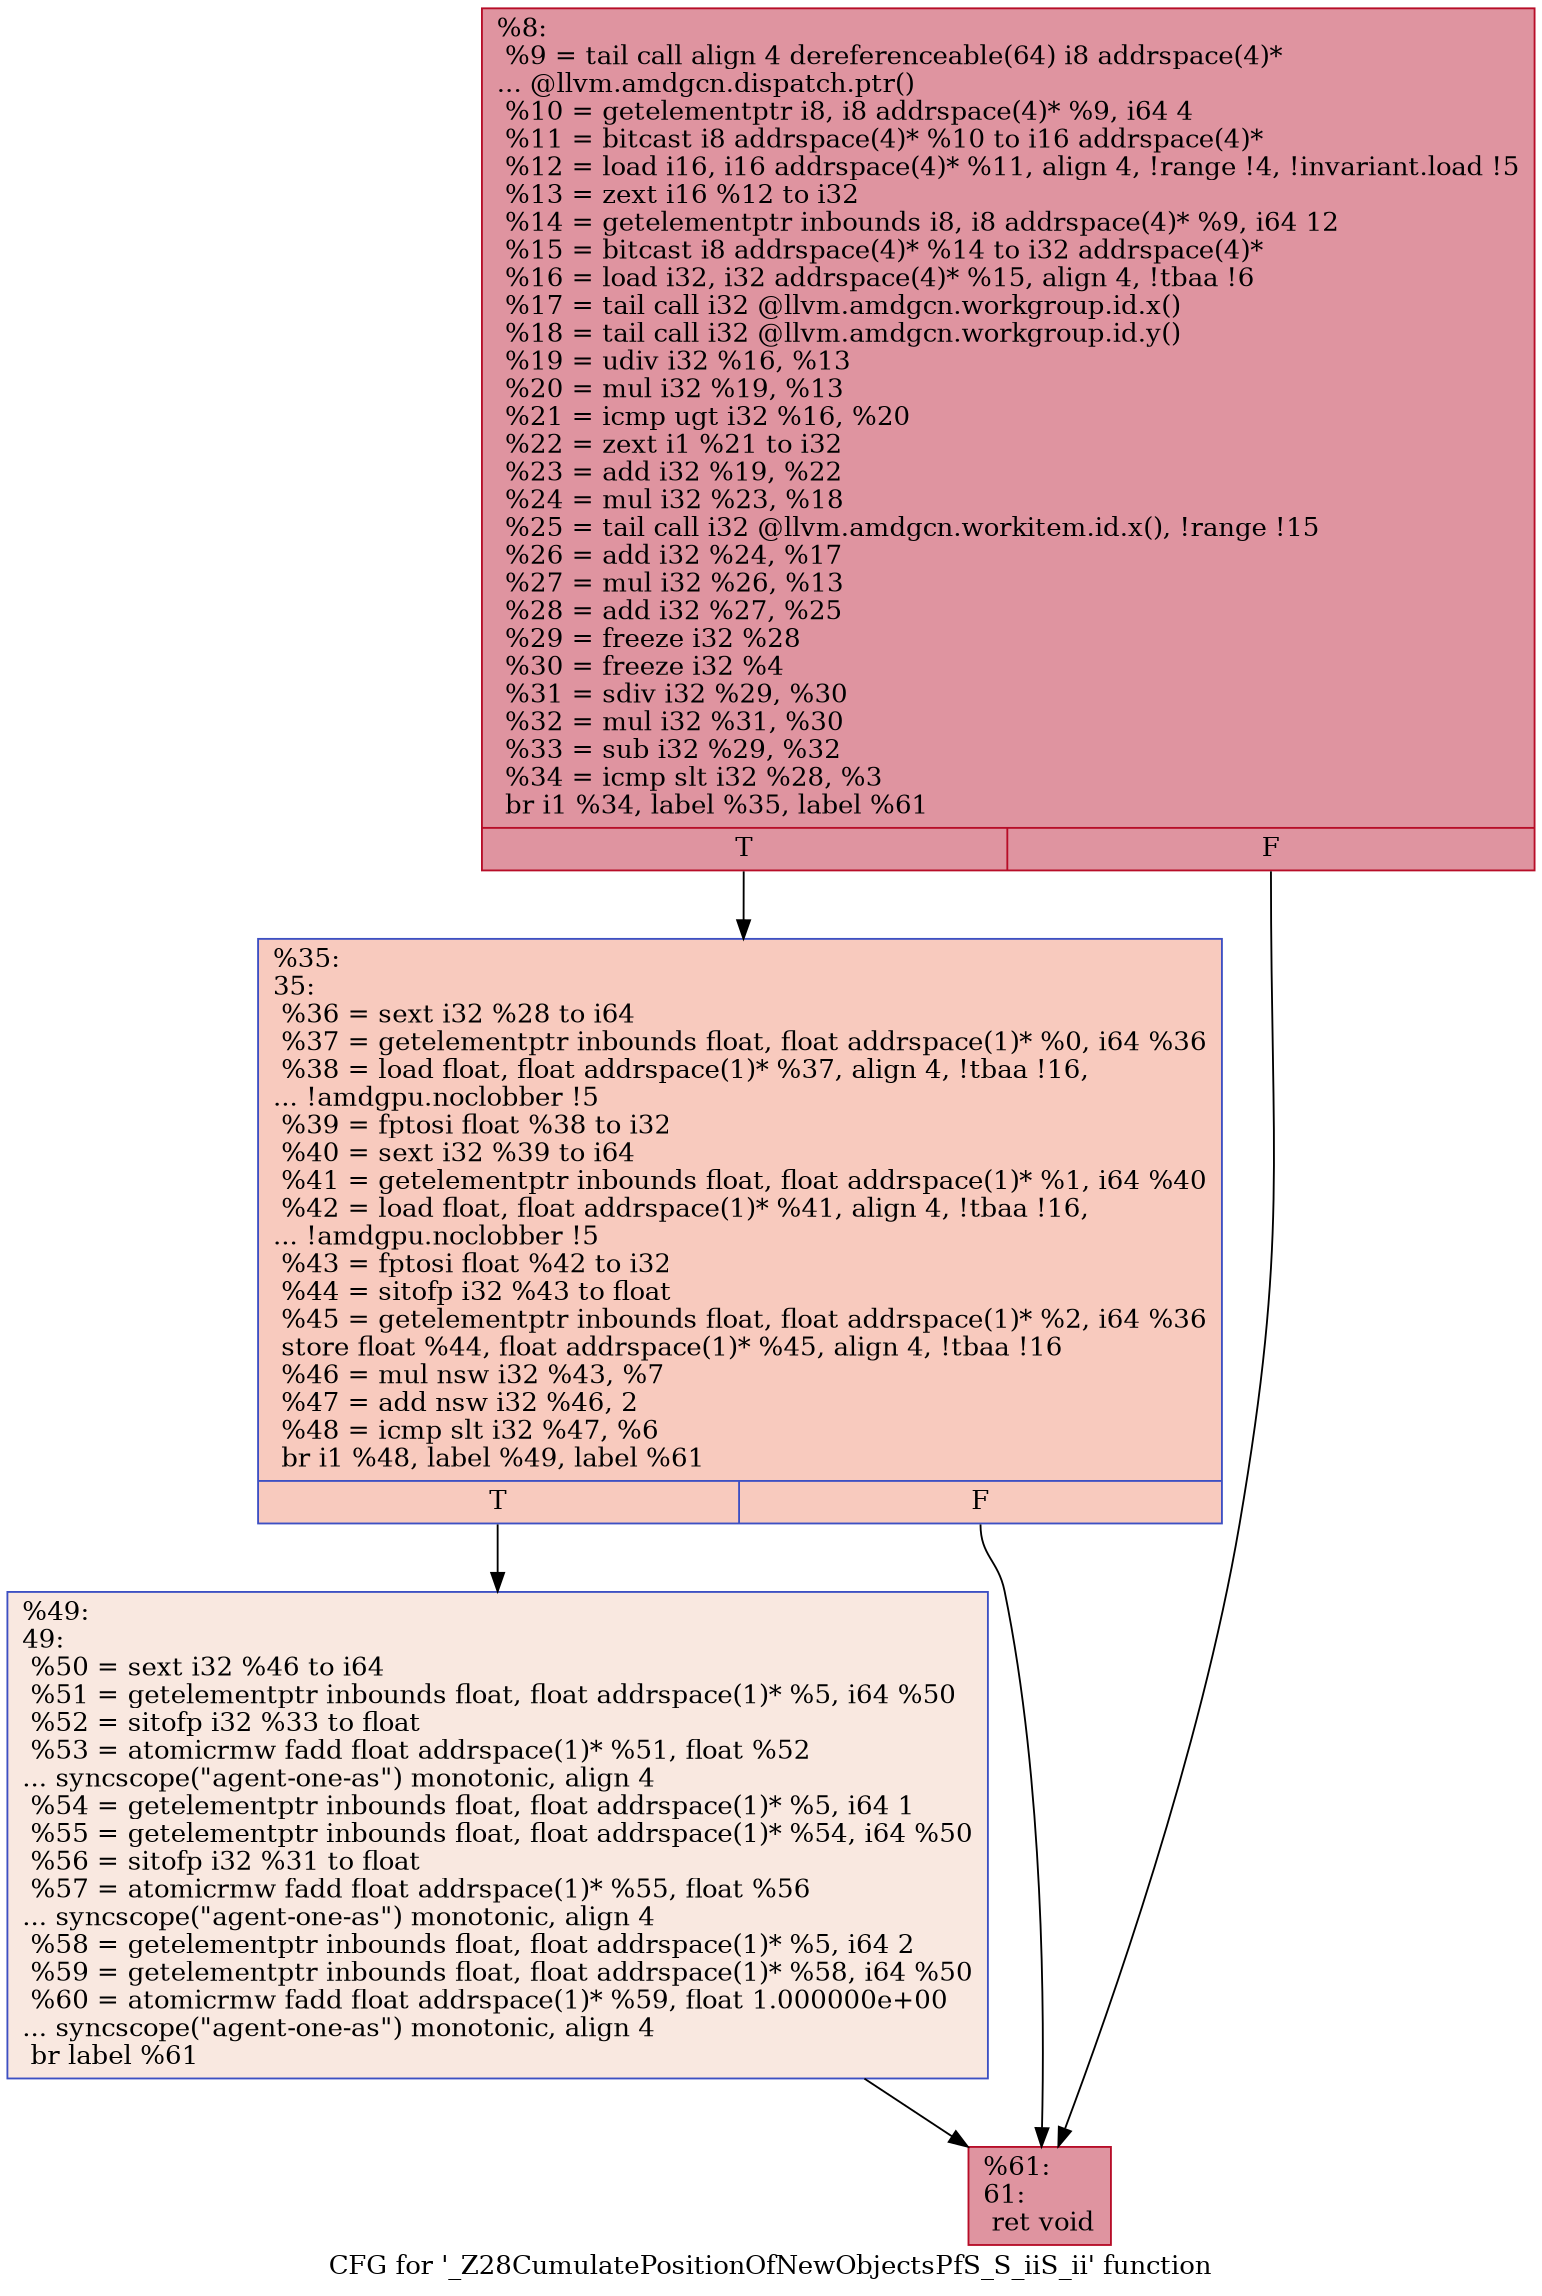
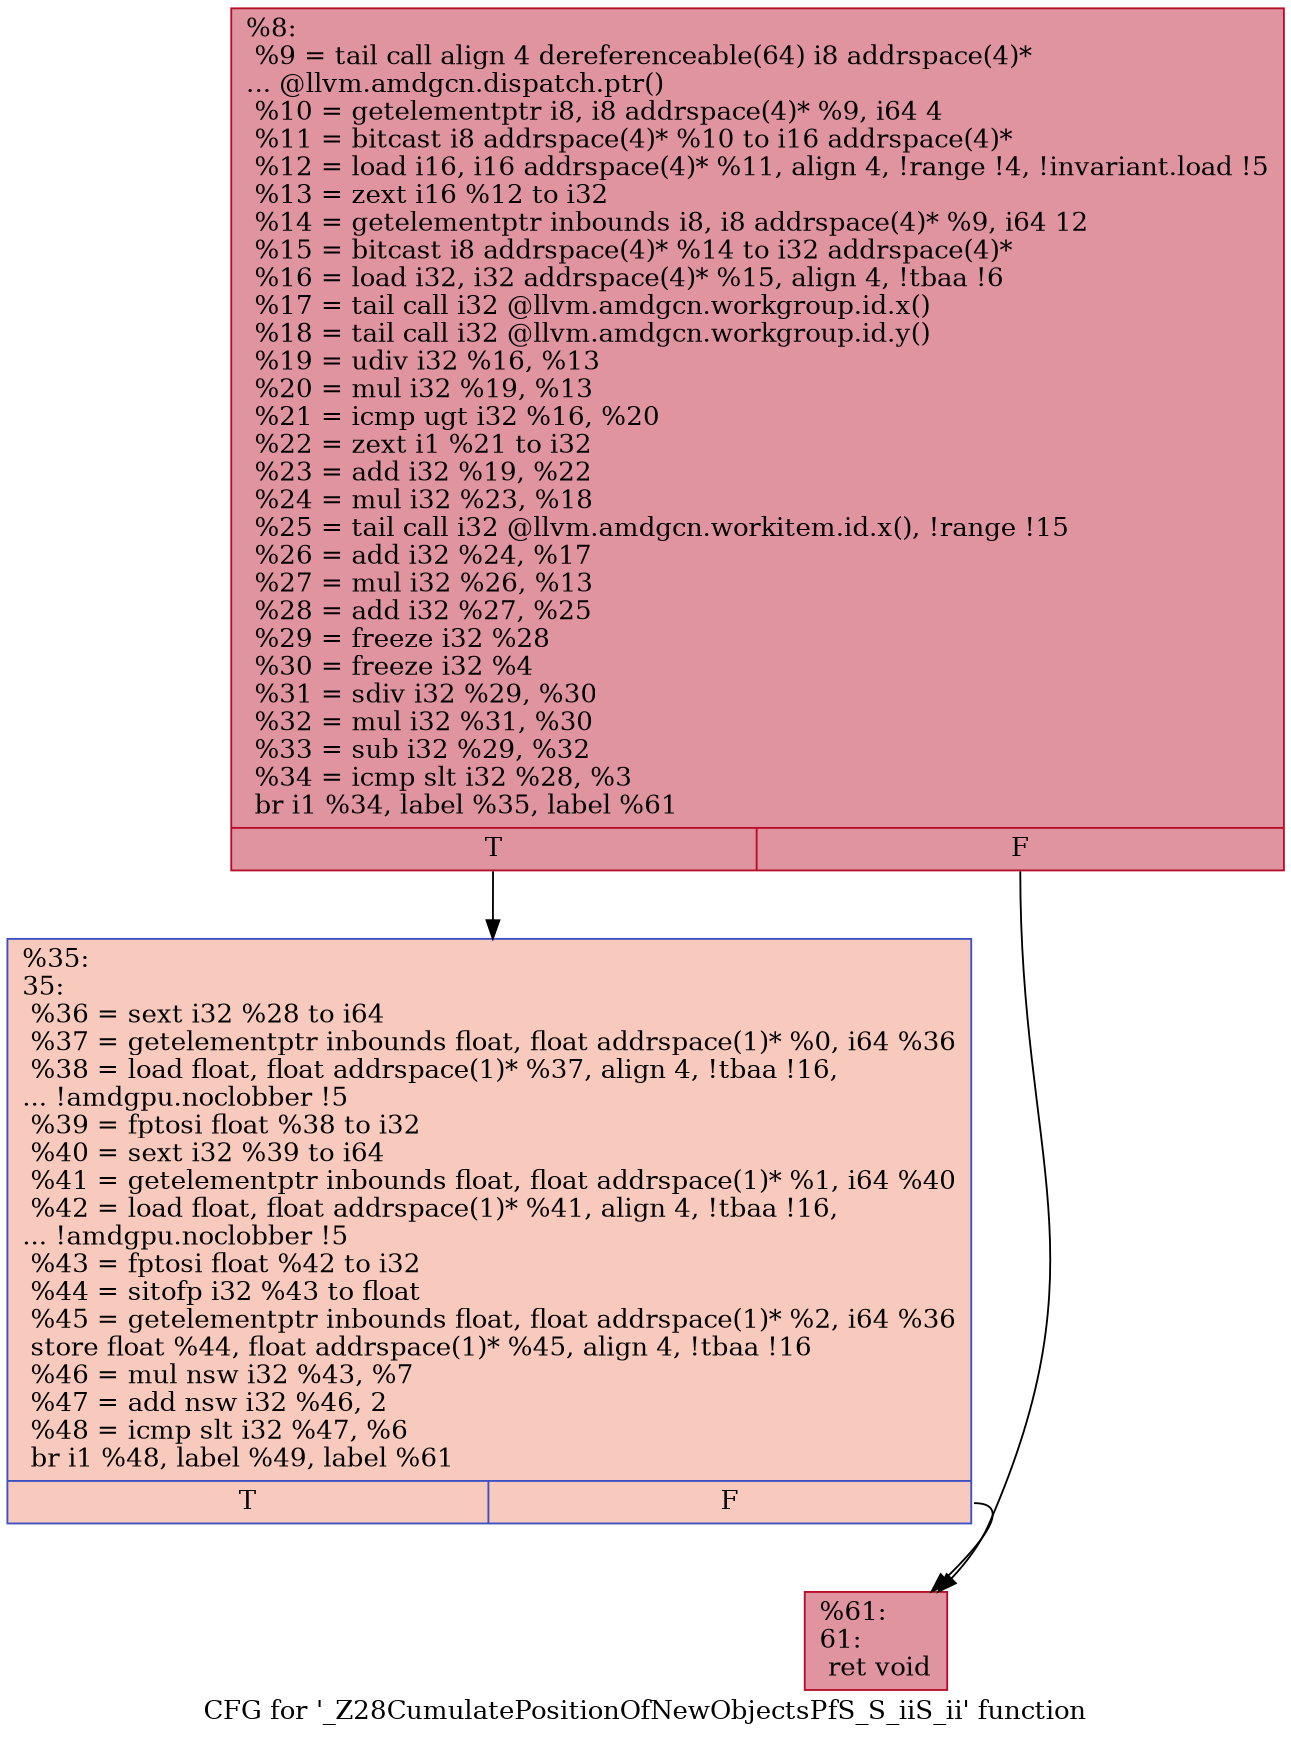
(498, 1835) -> none
